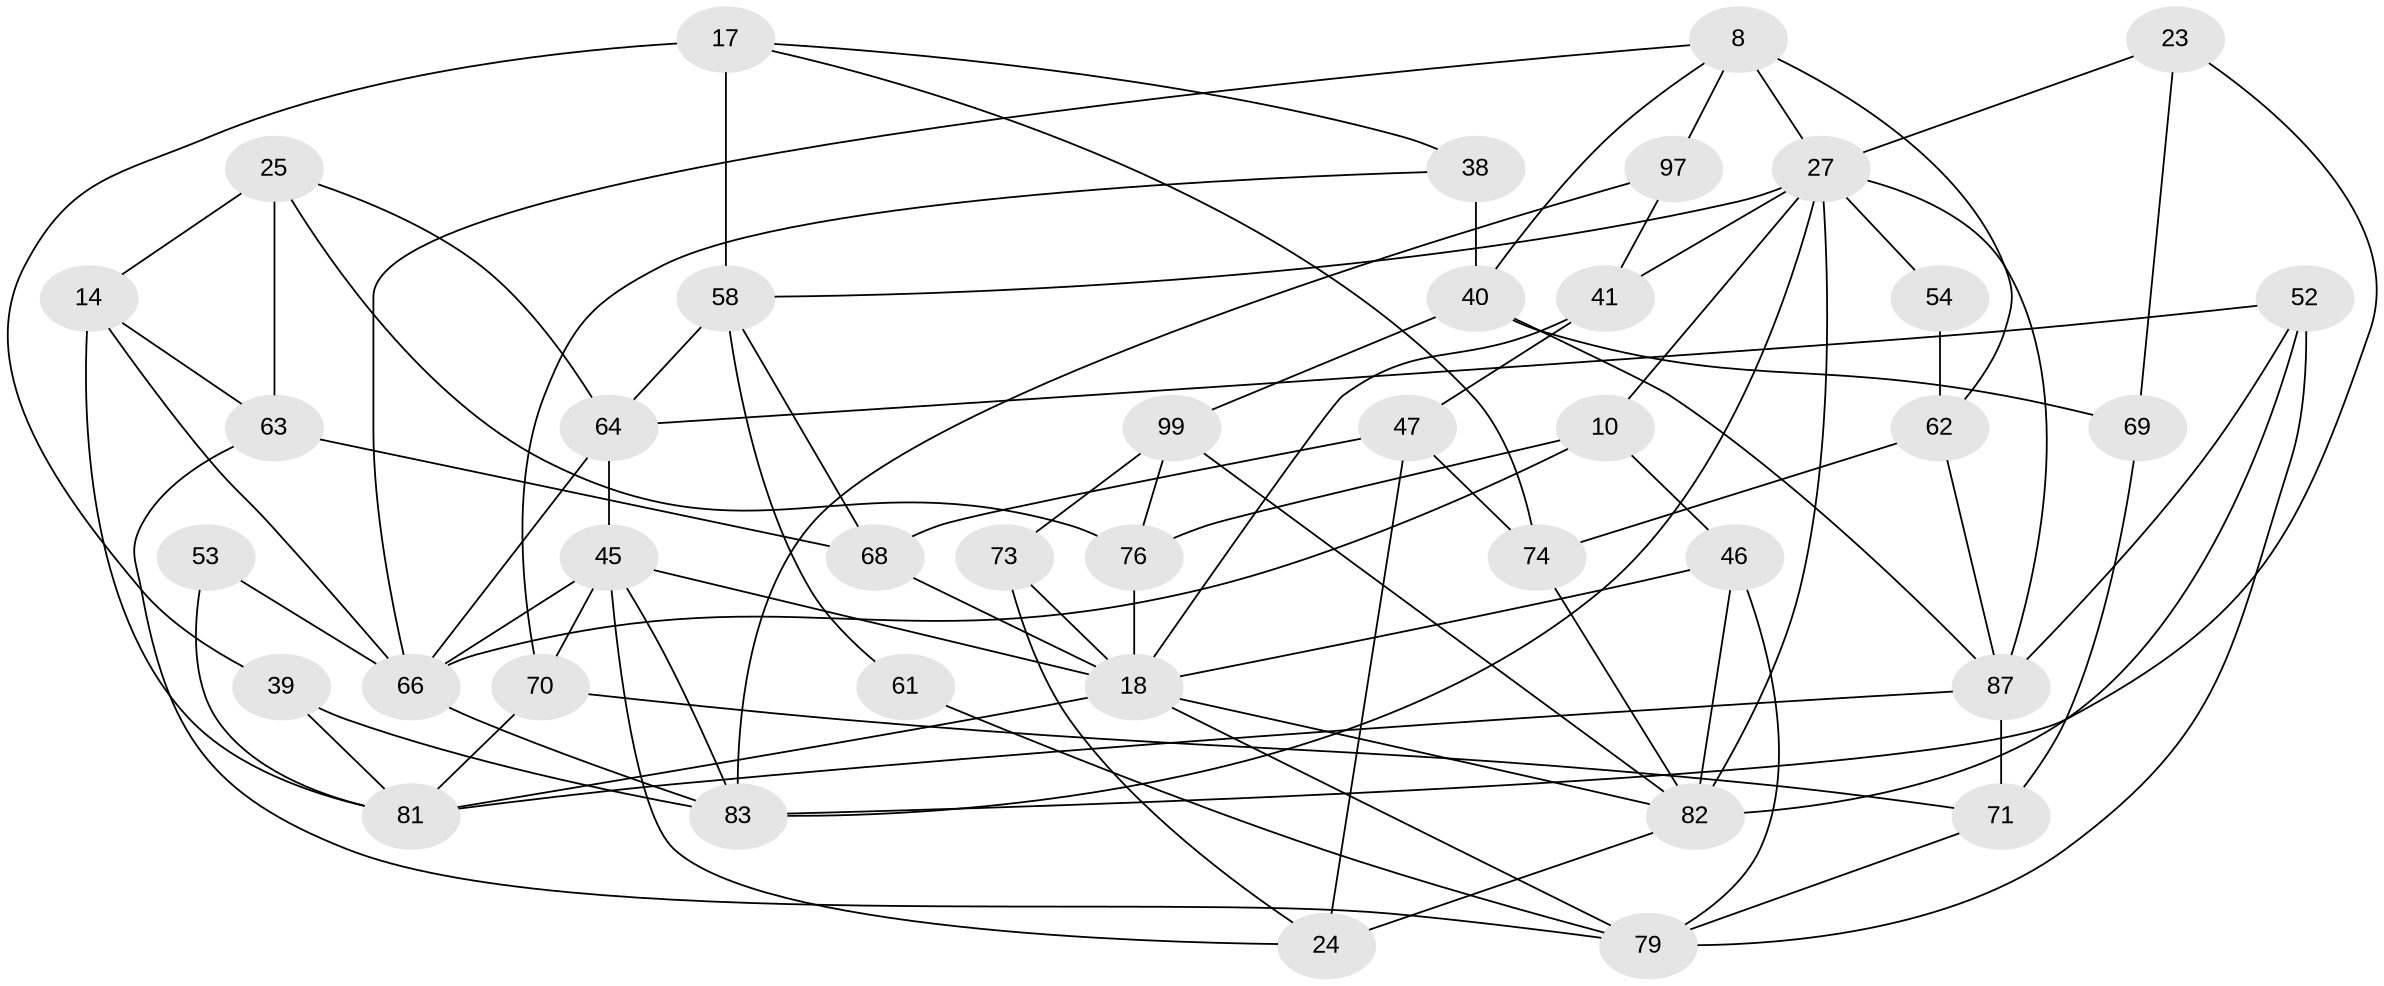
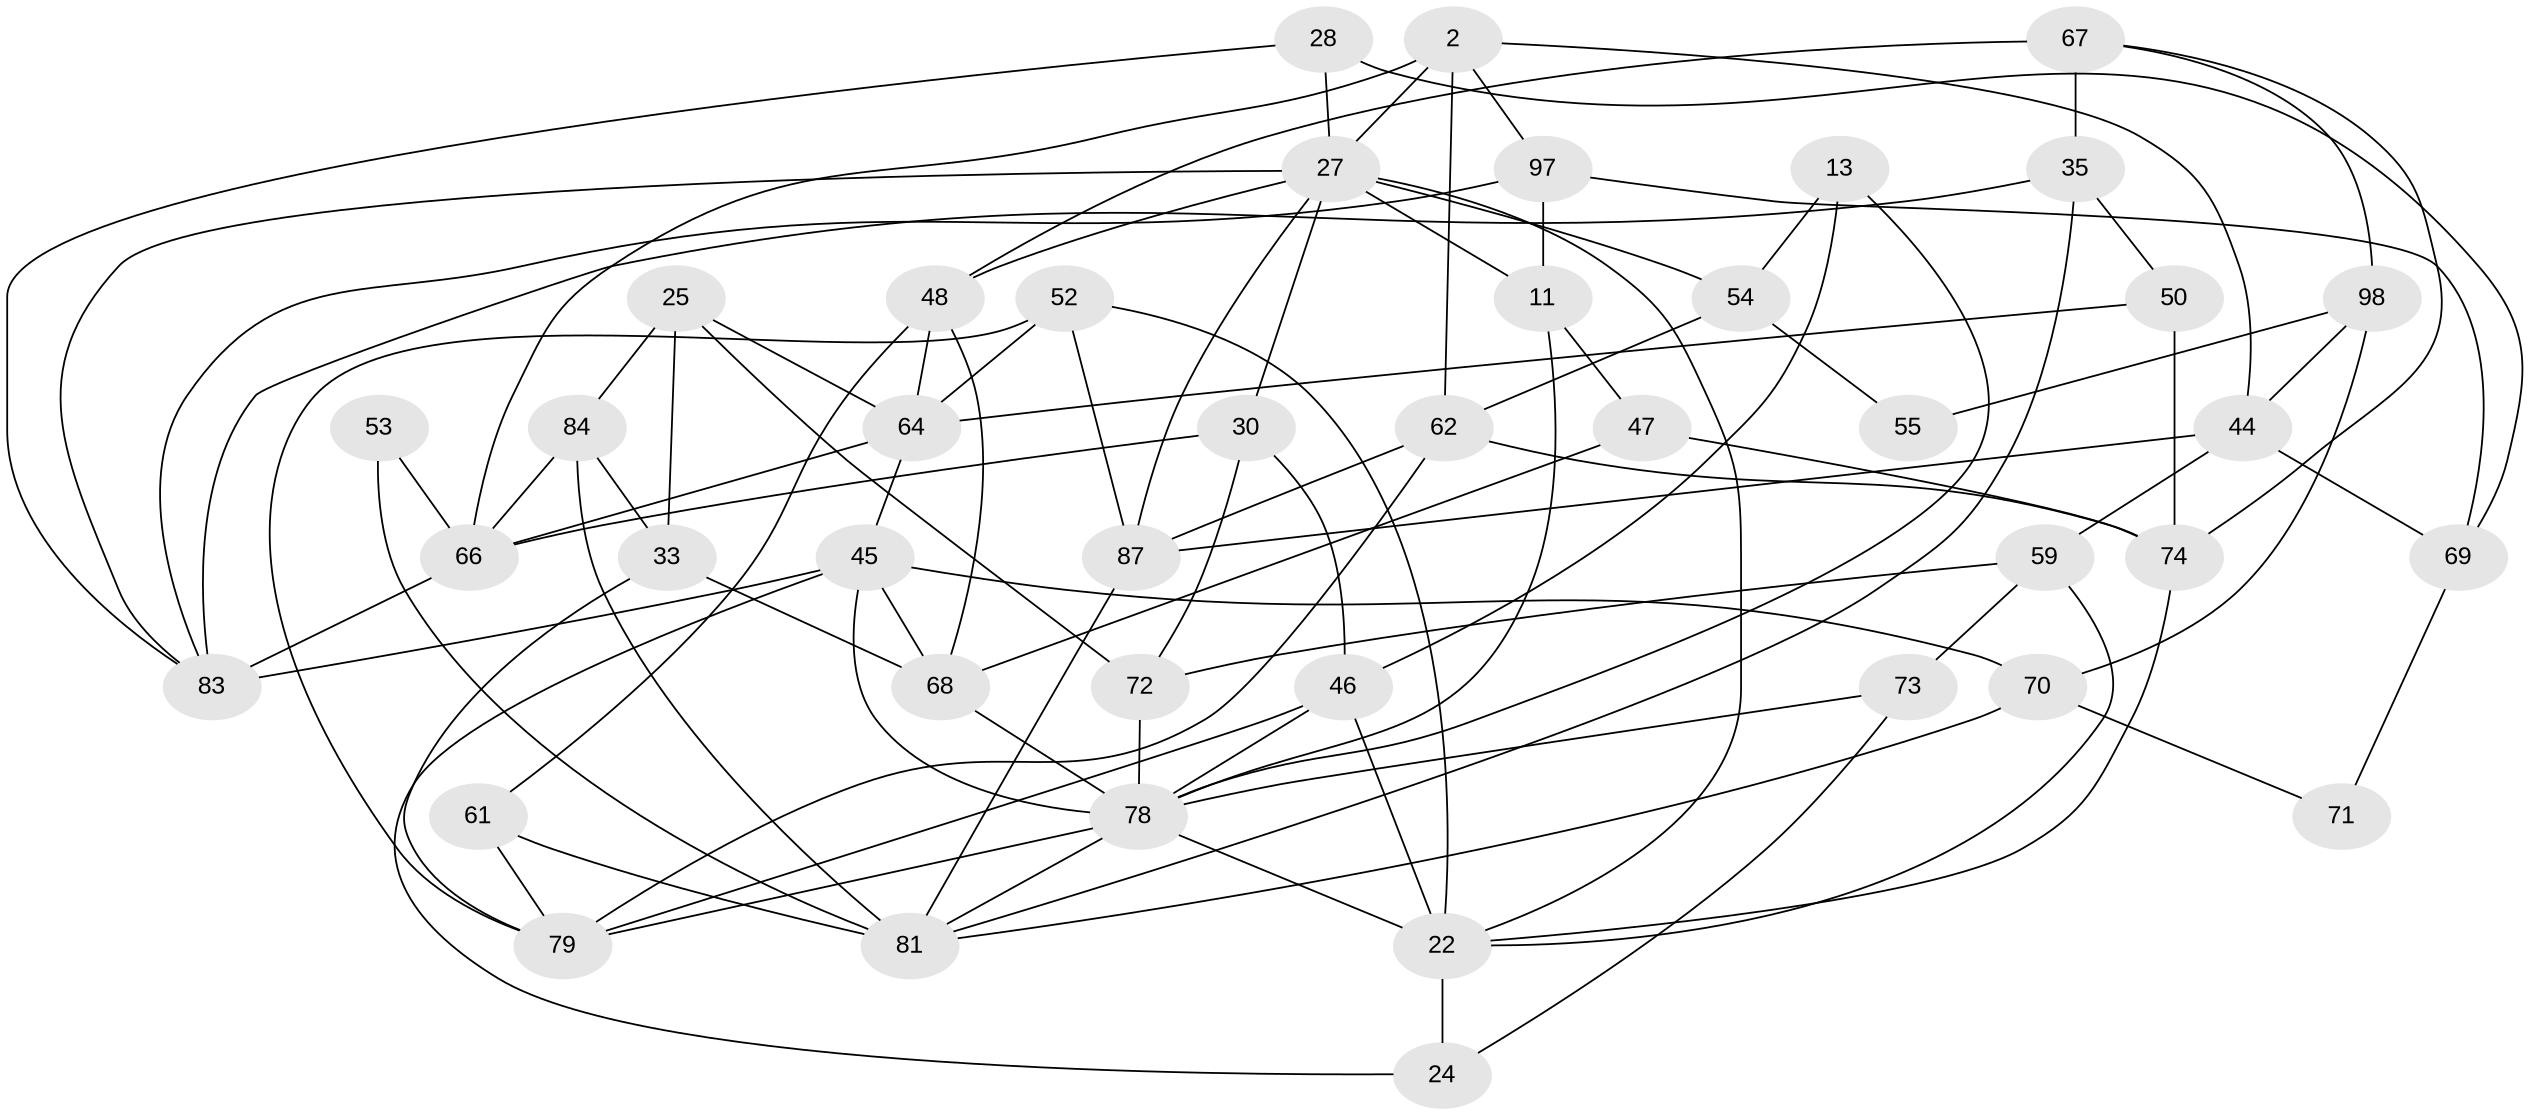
(726, 40) -> (2076, 40)
(1739, 40) -> (1453, 40)
(2176, 40) -> (1324, 40)
(1476, 169) -> (2372, 299)
none -> (1840, 169)
none -> (2151, 220)
(89, 299) -> (577, 428)
(726, 299) -> (935, 299)
(1476, 299) -> (2243, 428)
(1605, 299) -> (1543, 299)
none -> (2175, 299)
(274, 428) -> (667, 558)
(1172, 428) -> (2045, 558)
(1605, 428) -> (1246, 428)
none -> (1908, 428)
(1134, 558) -> (1140, 687)
(510, 622) -> (903, 622)
(282, 687) -> (2076, 169)
(1134, 687) -> (1139, 817)
(1367, 687) -> none
(2001, 766) -> none
(1695, 817) -> (1442, 946)
(1825, 881) -> (1082, 760)
none -> (690, 890)
